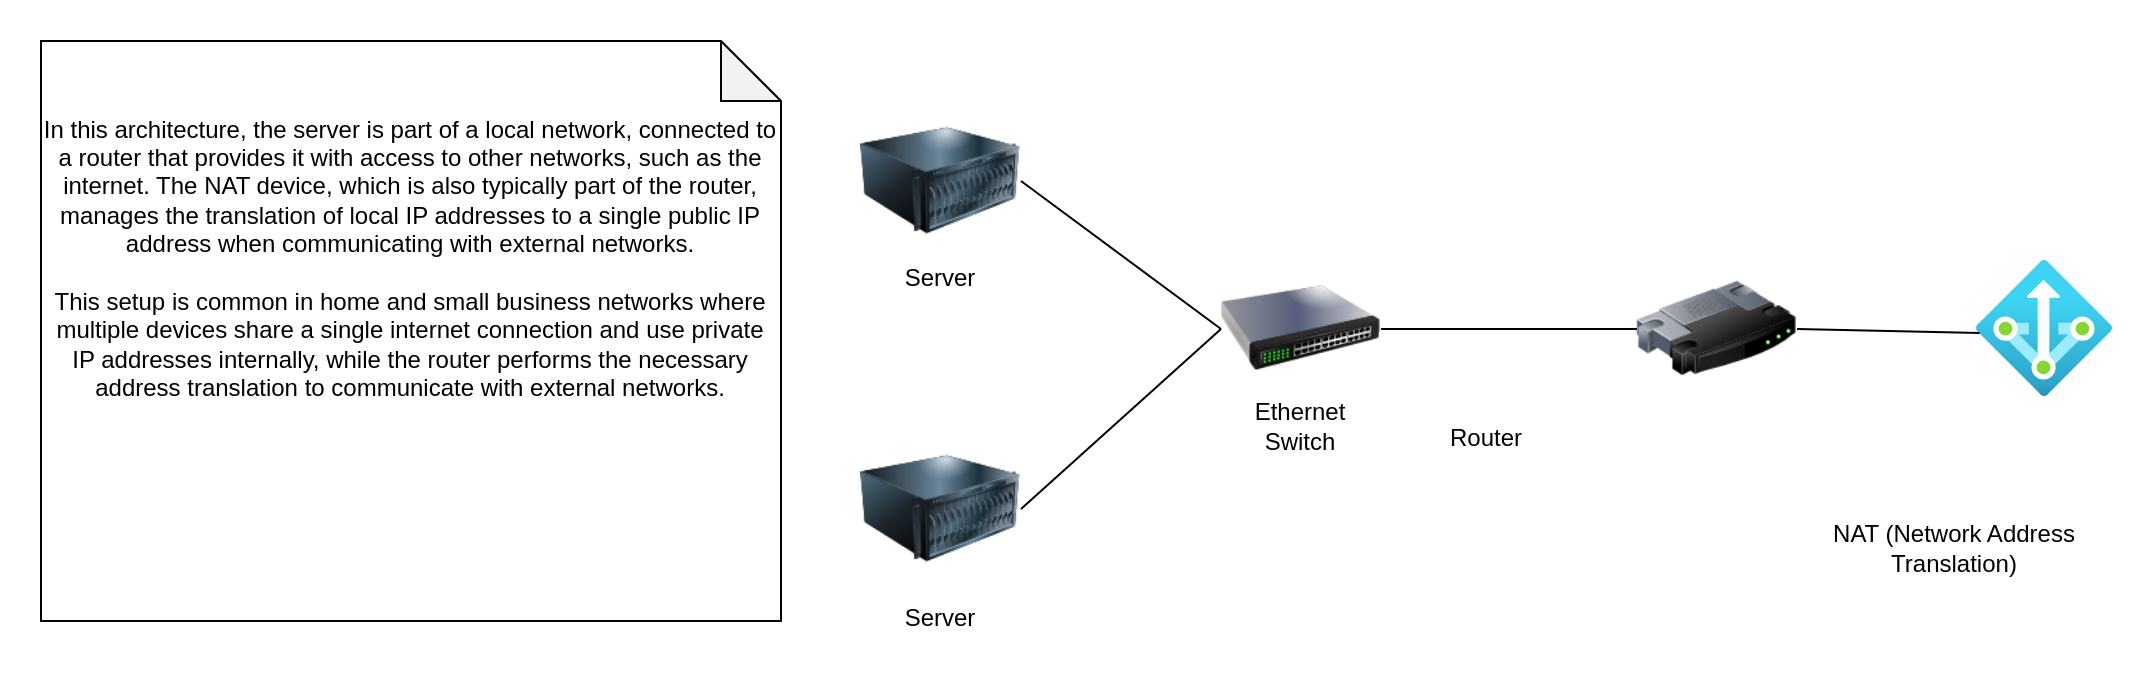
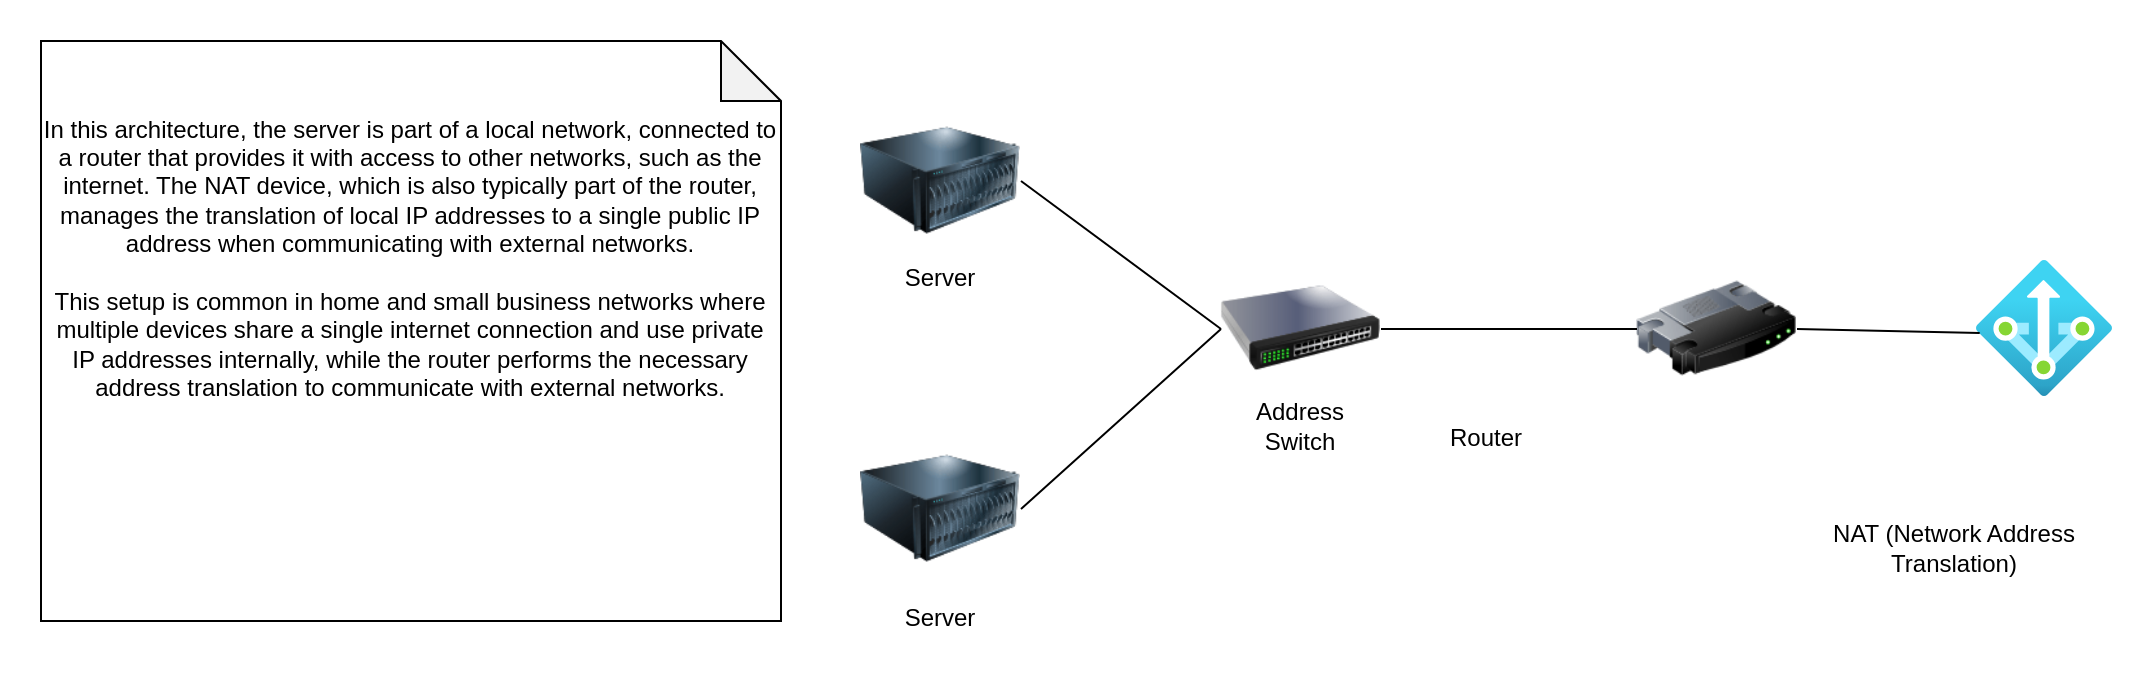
(1301, 427) -> (1301, 427)
